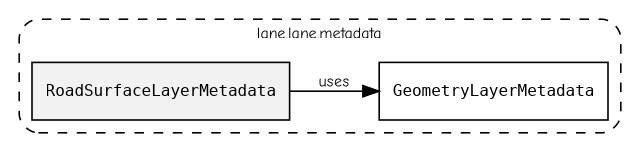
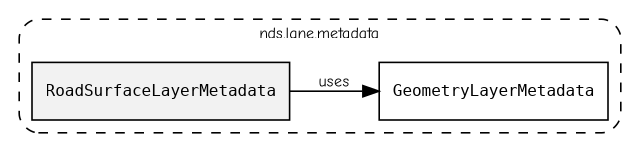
(320, 34) -> (320, 34)
